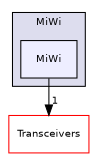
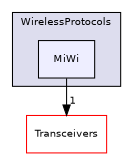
(49, 22) -> (67, 22)
